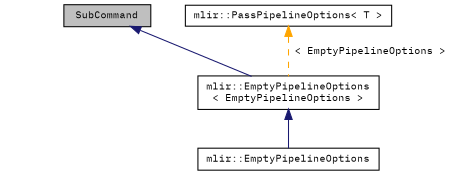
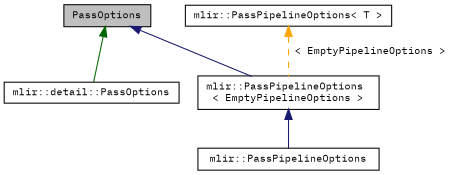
(107, 16) -> (107, 16)
none -> (92, 93)
(289, 93) -> (289, 93)
(289, 159) -> (289, 159)
